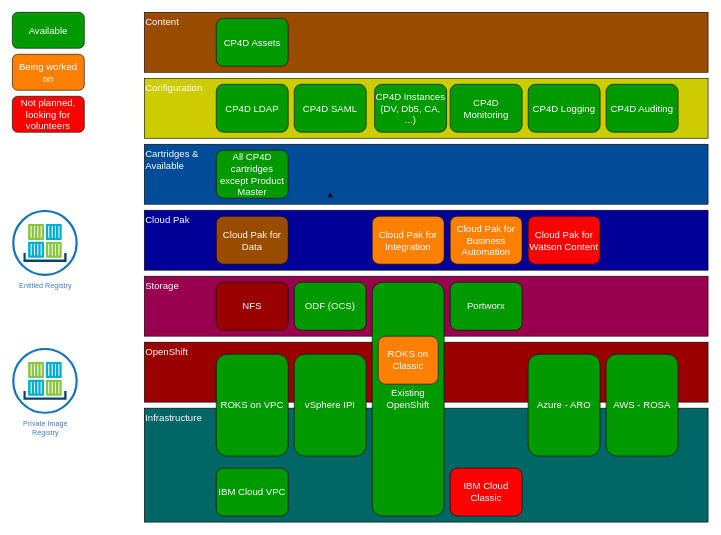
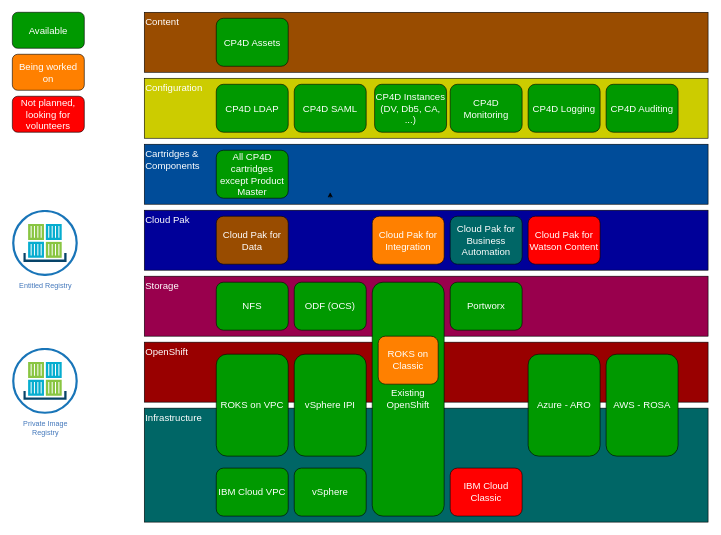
(175, 160) -> (175, 160)
(486, 240) -> (486, 240)
(252, 306) -> (252, 306)
none -> (330, 492)
